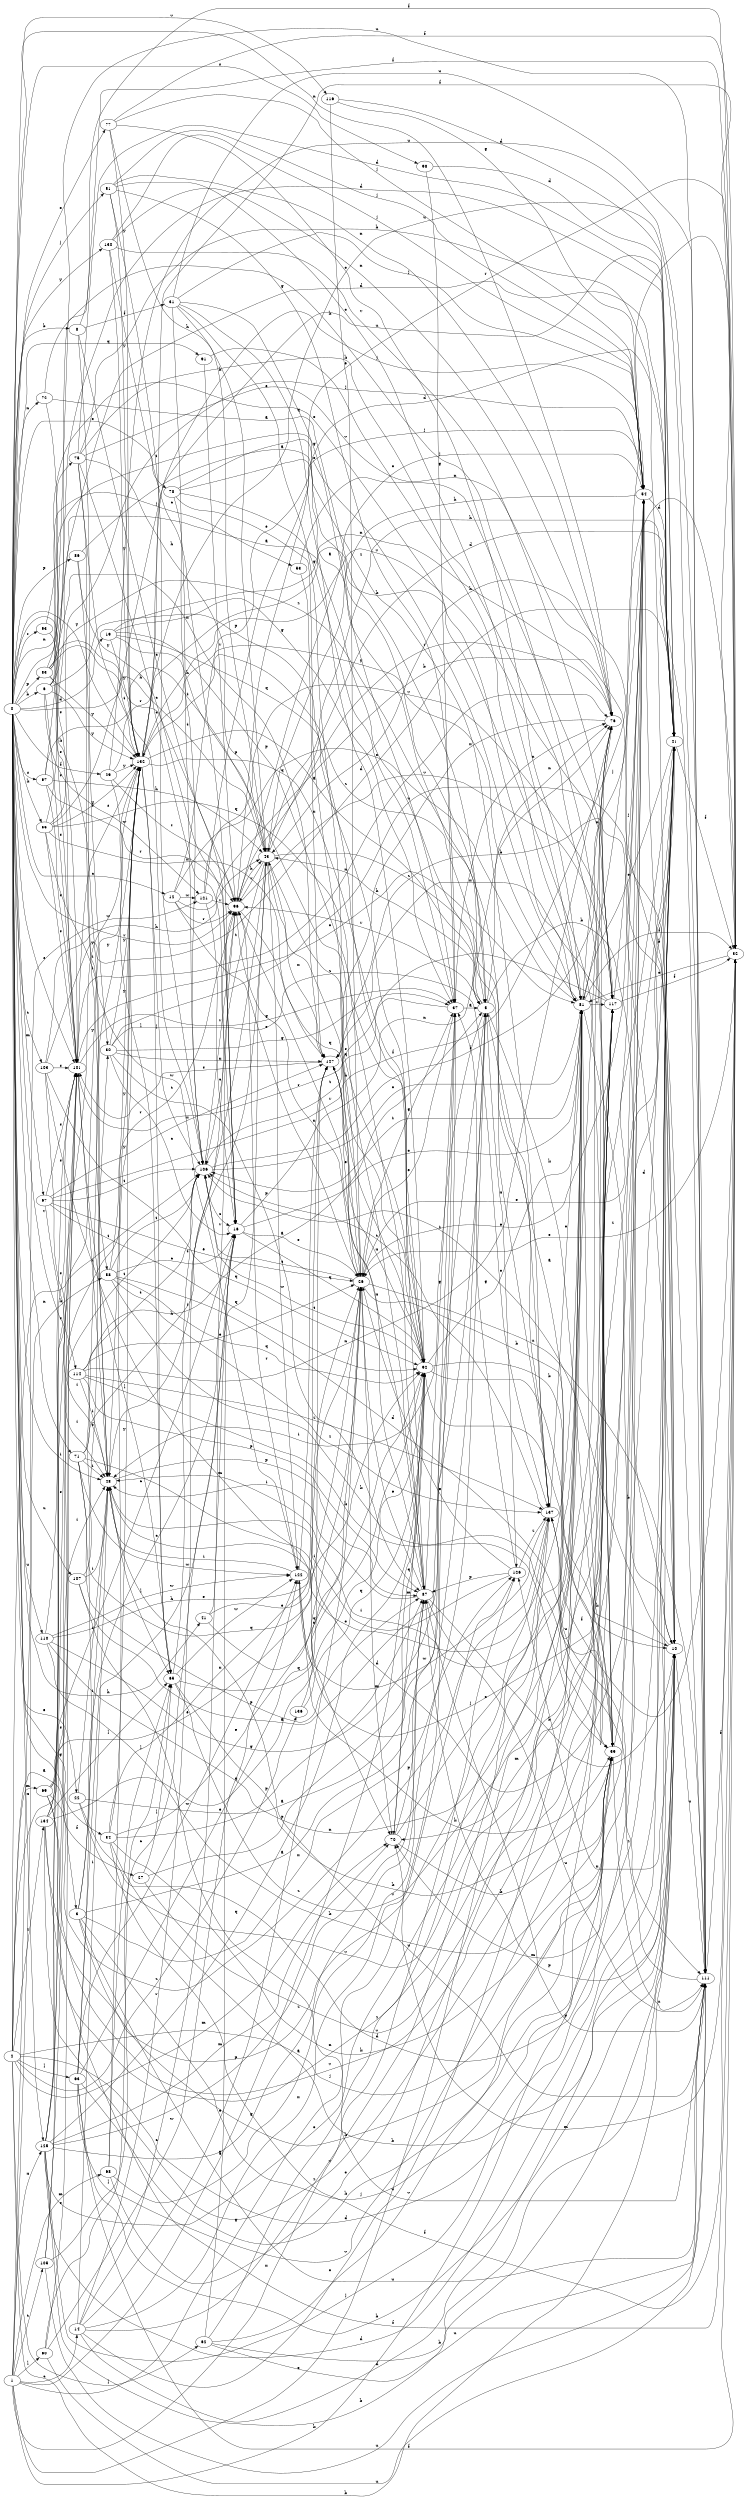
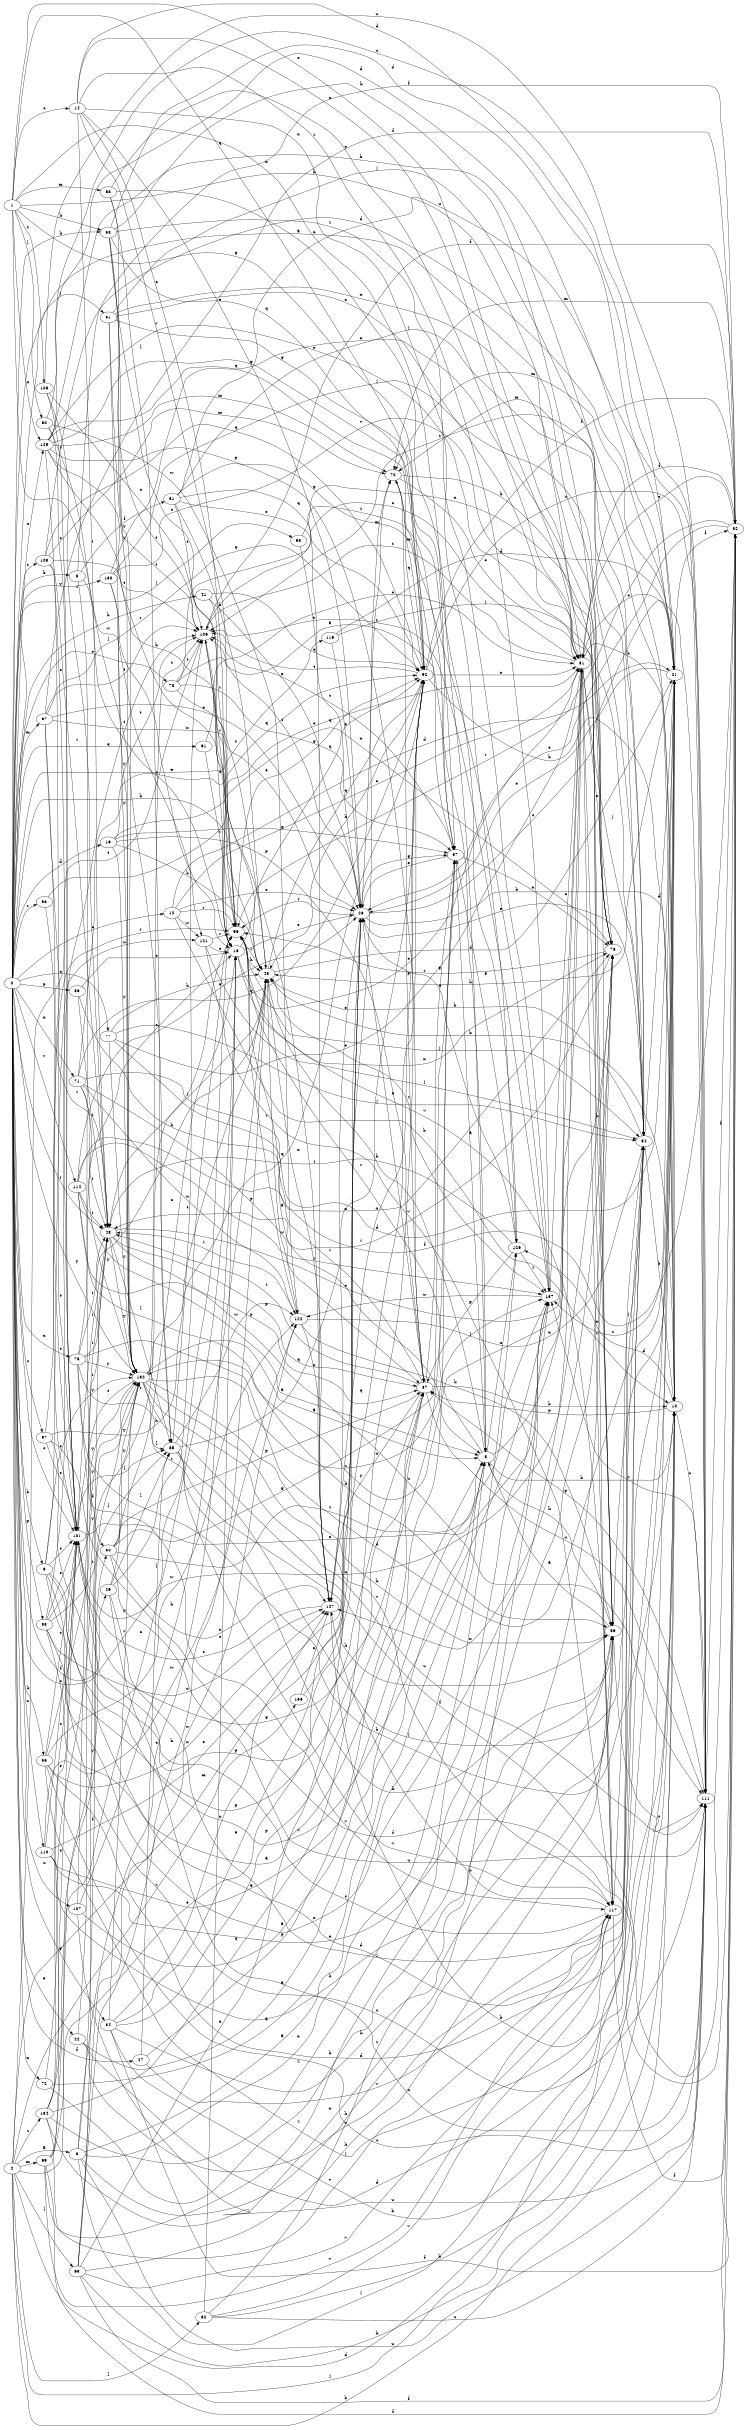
(486, 149) -> (486, 602)
(425, 167) -> none
(347, 959) -> none
(433, 1376) -> none
(632, 1694) -> (602, 1718)
